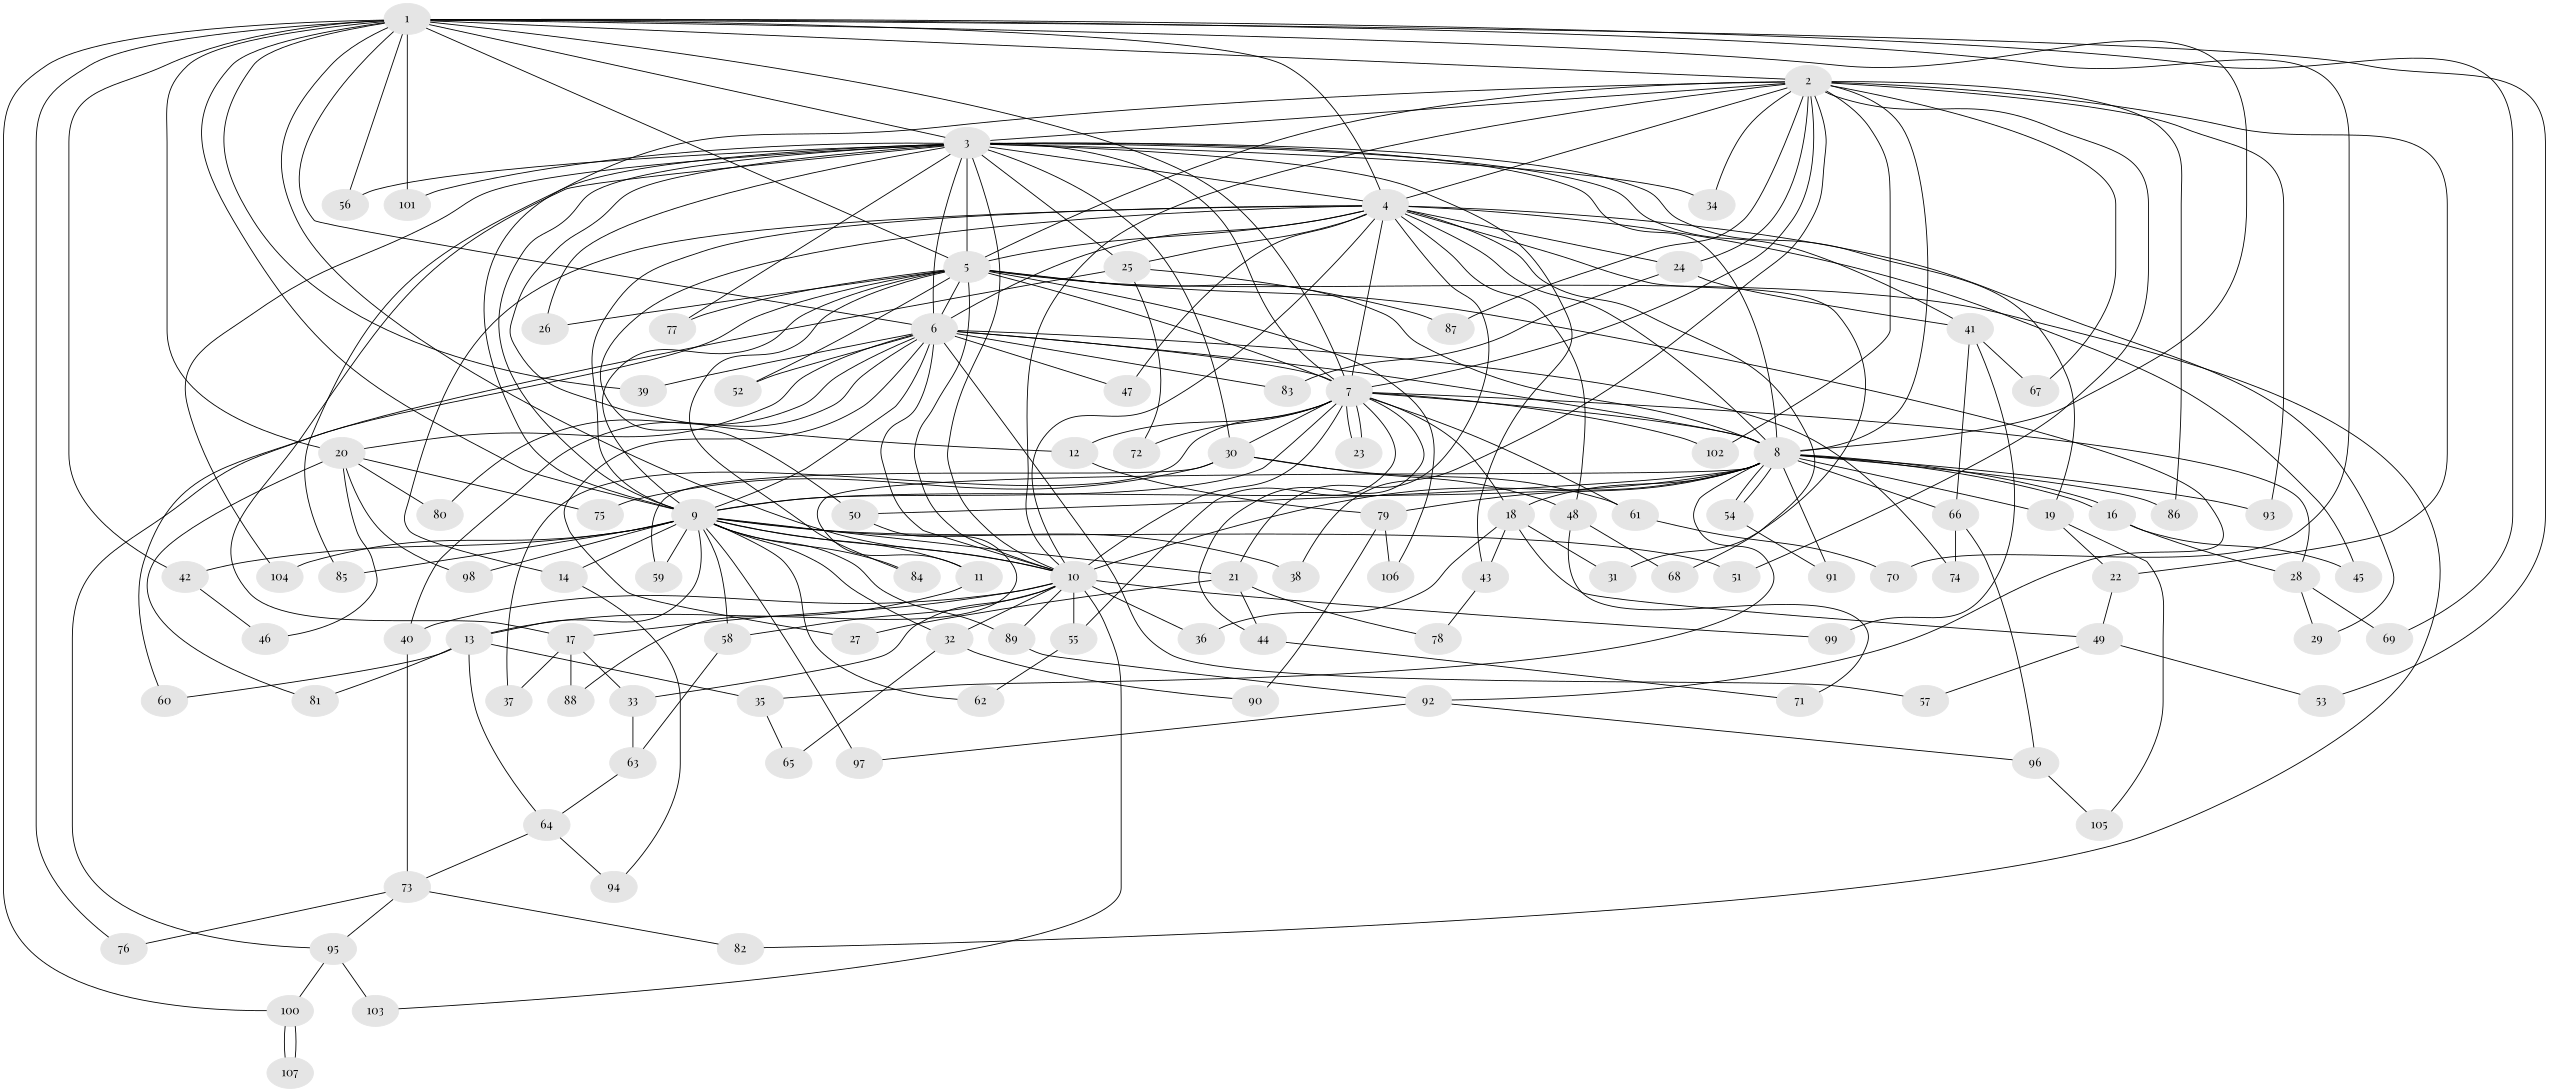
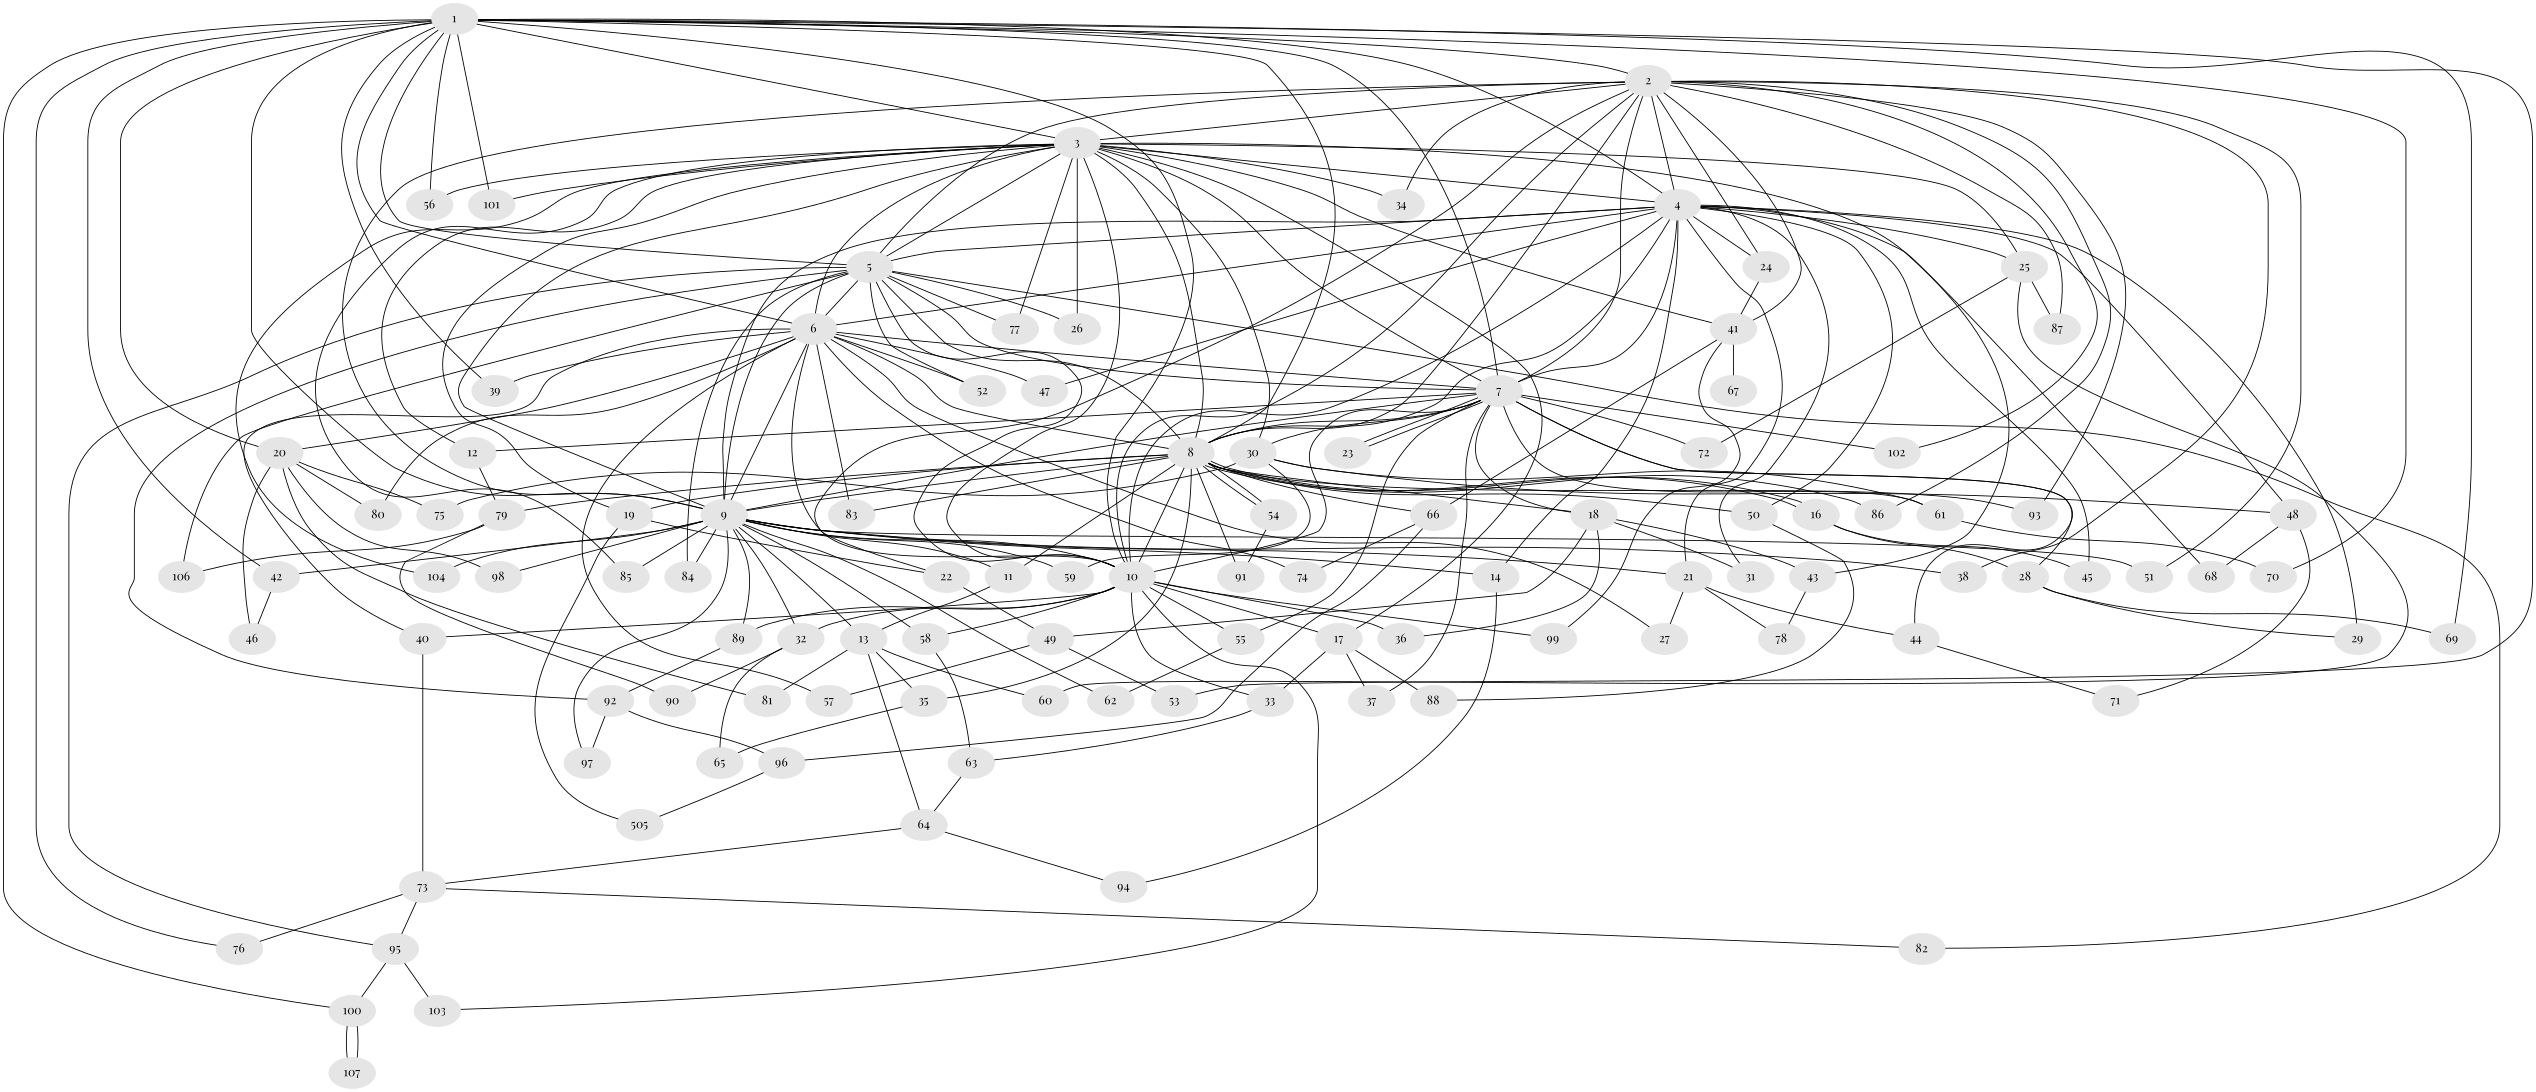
(2077, 159) -> (1761, 187)
(1495, 340) -> (1036, 481)
(2099, 825) -> (640, 825)
